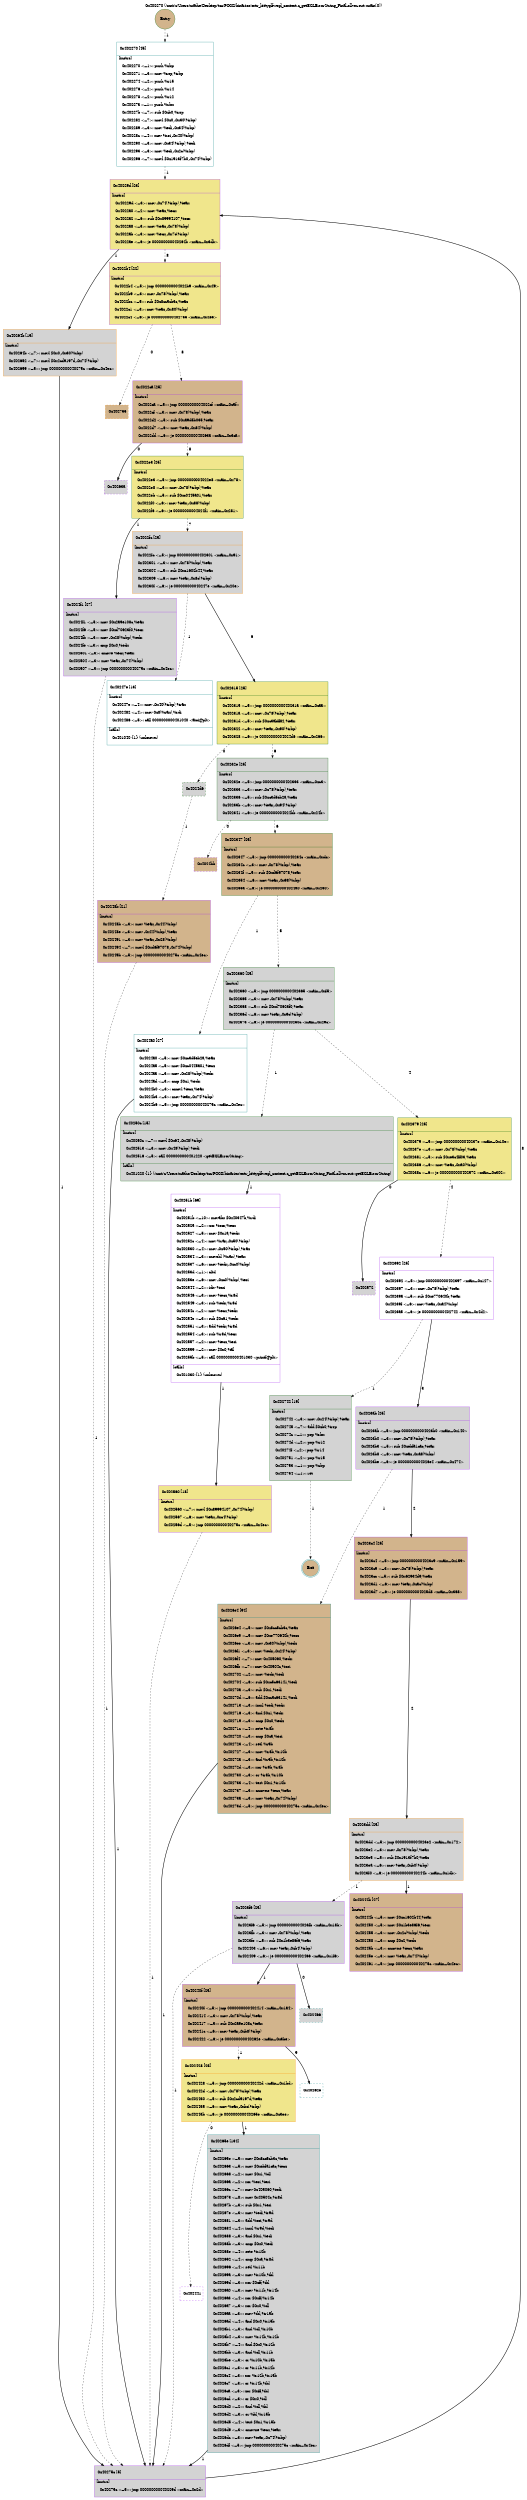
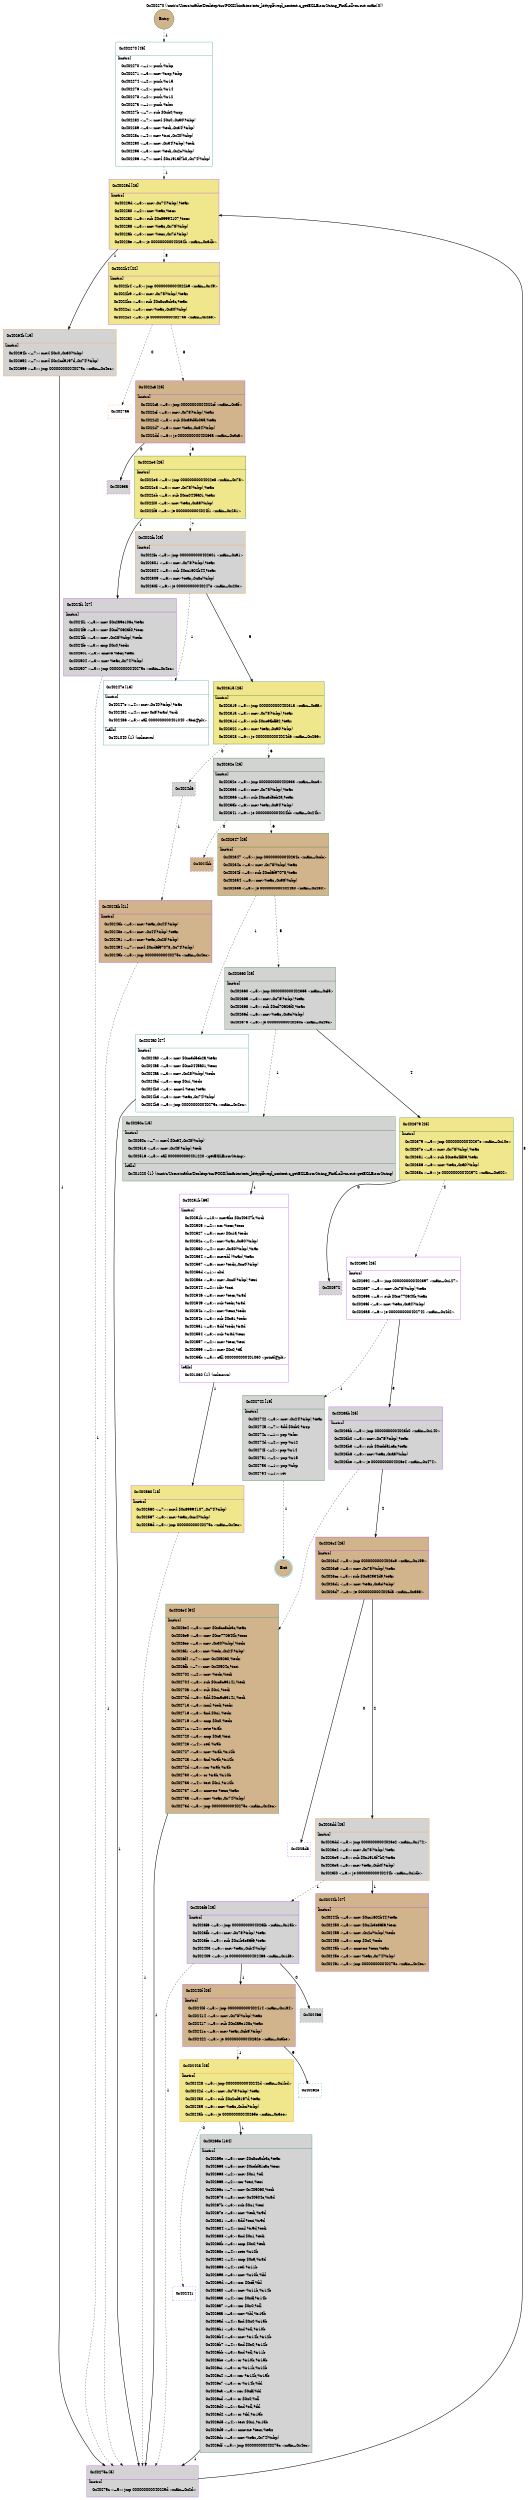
(117, 412) -> (120, 412)
(366, 1073) -> (367, 1073)
none -> (299, 1849)
